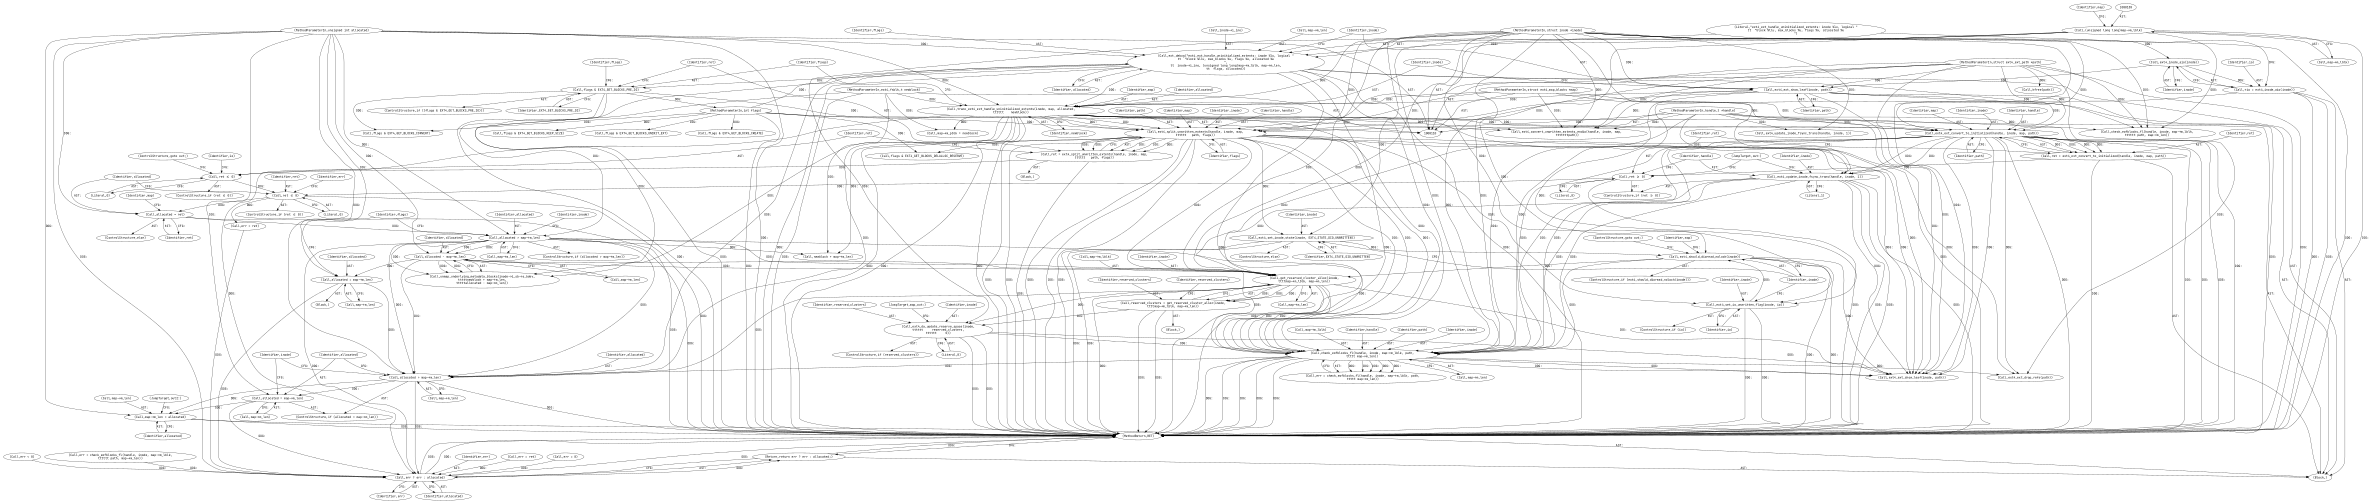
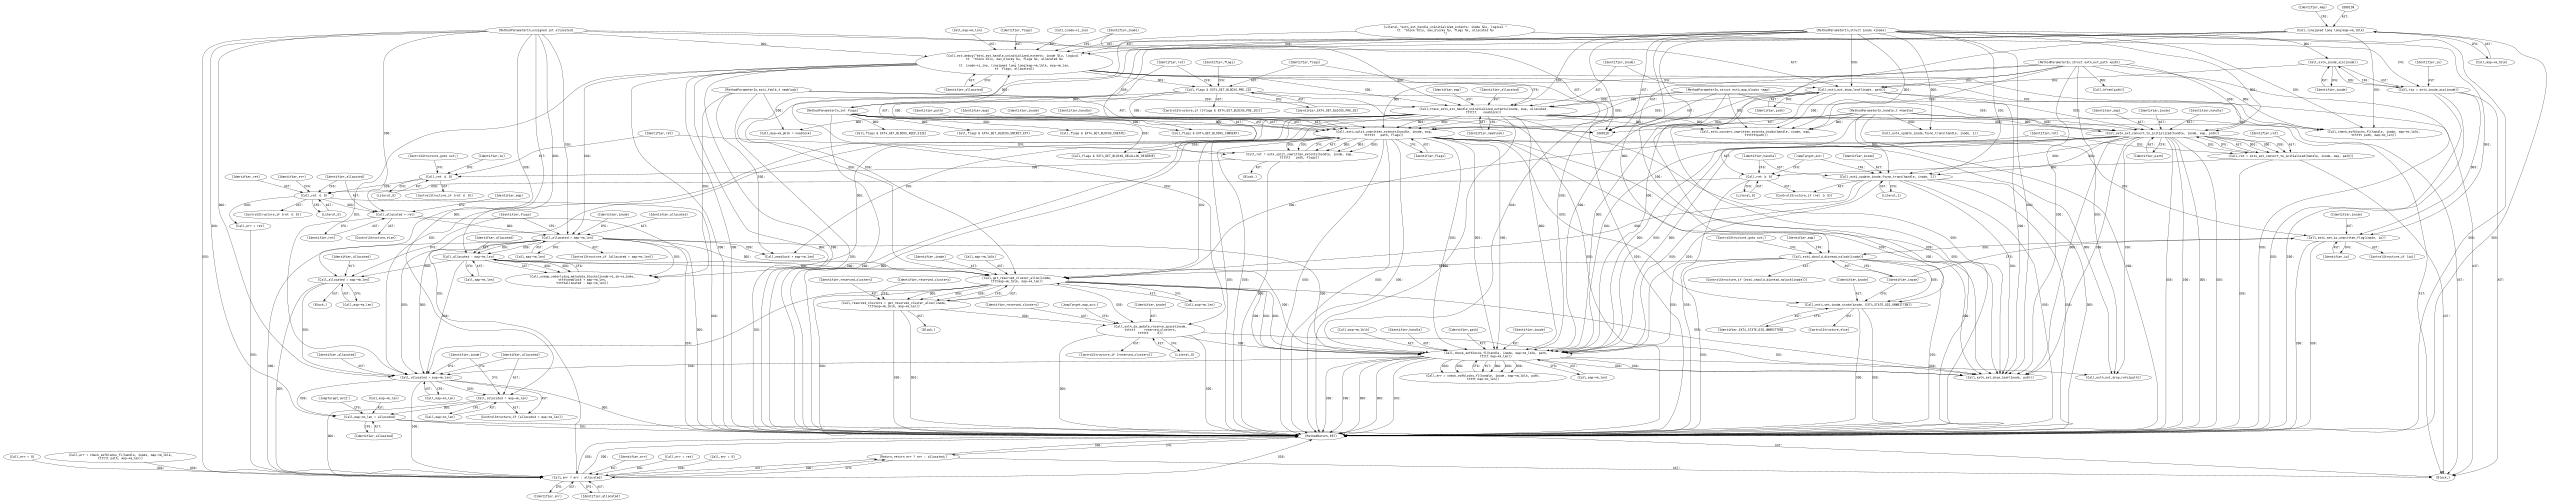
(760, 225) -> none
(1499, 252) -> (1924, 270)
